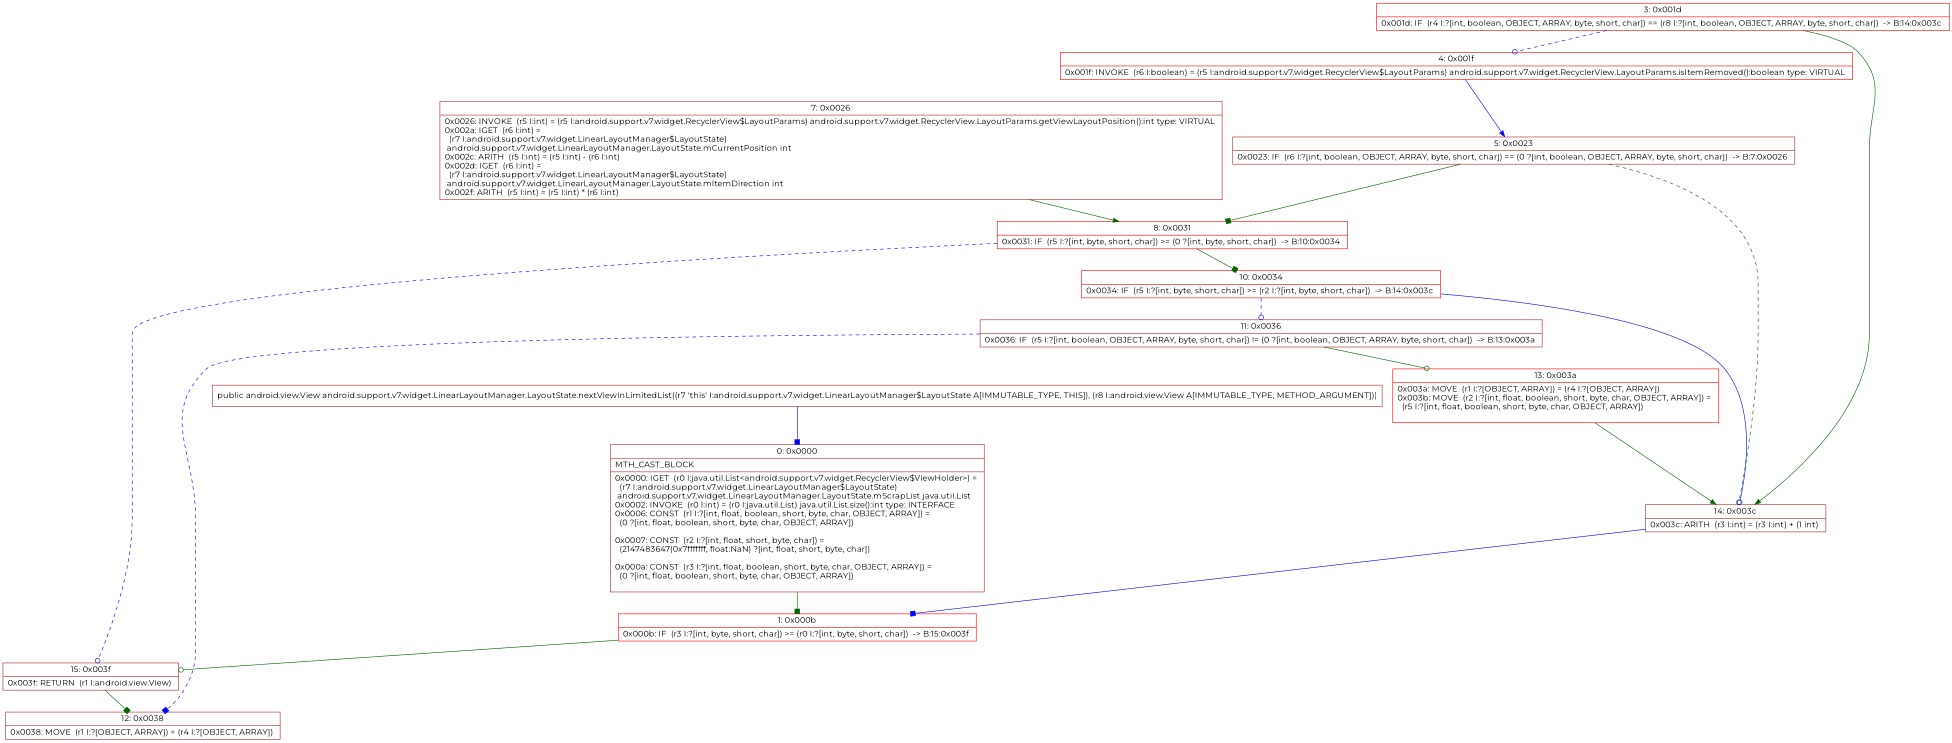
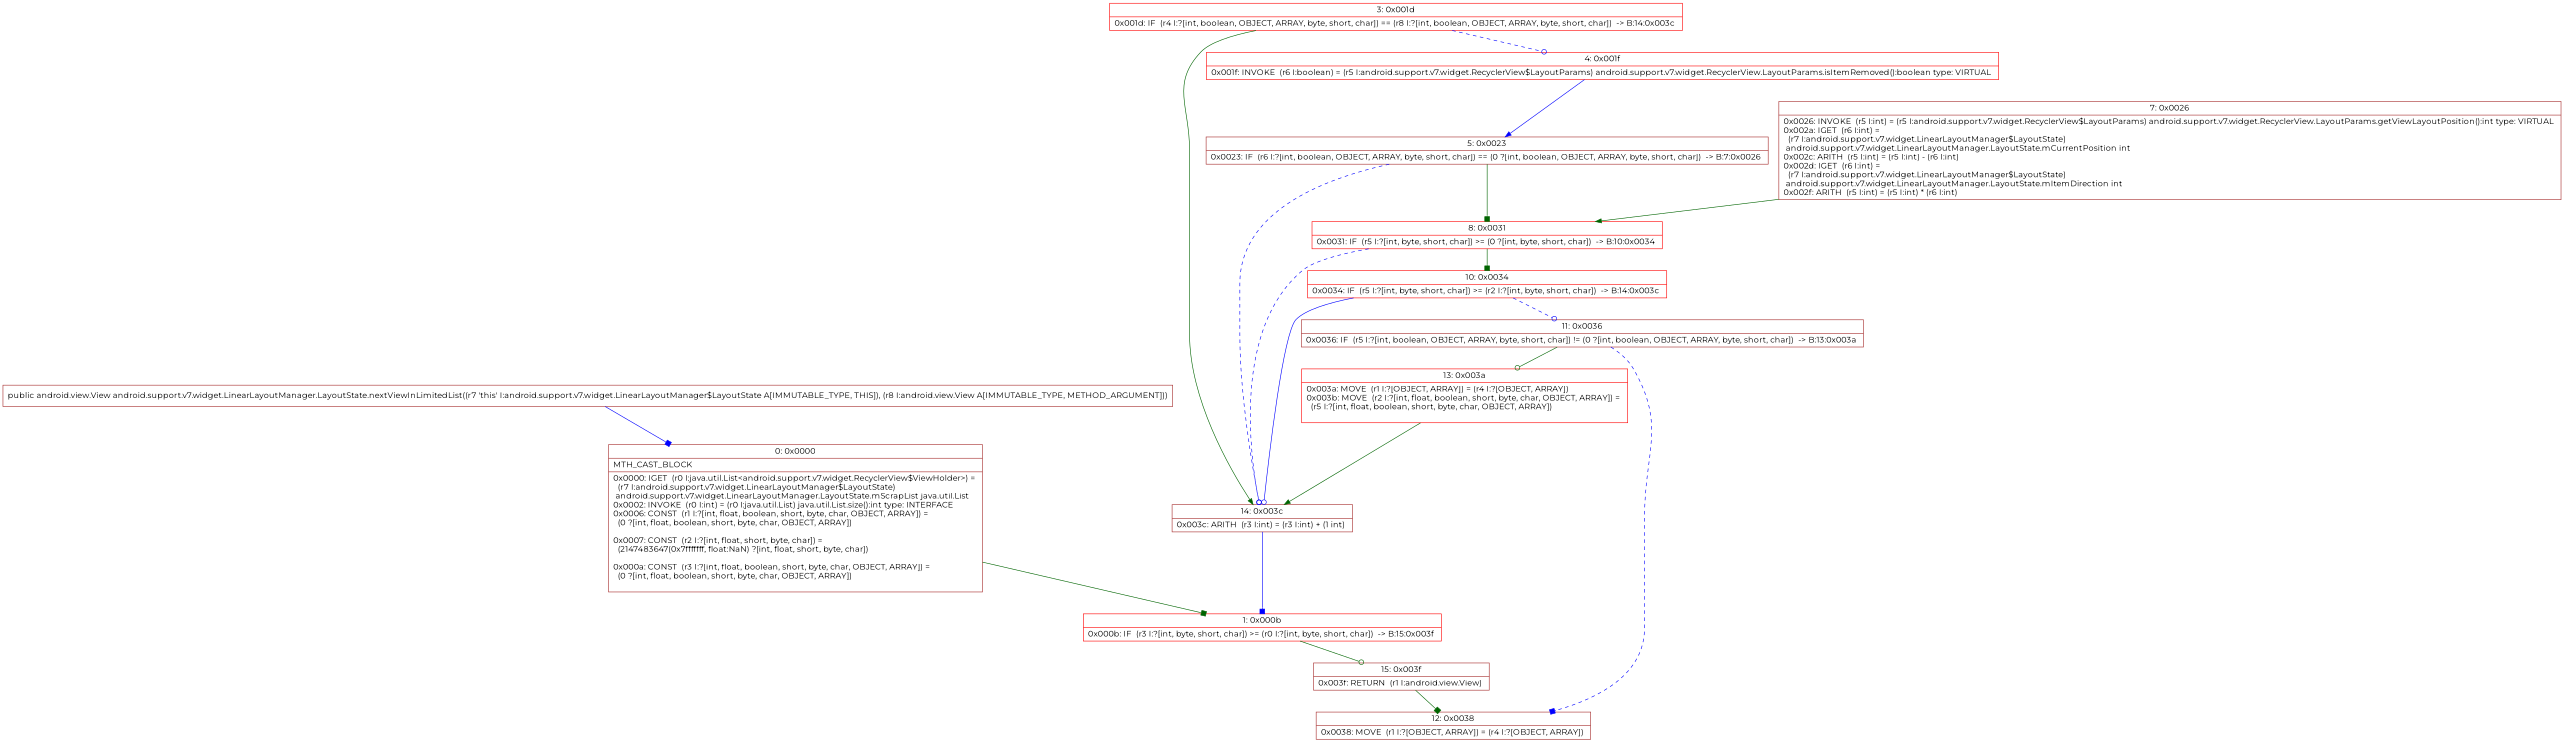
(397, 283) -> (1259, 344)
(1758, 289) -> (1240, 289)
